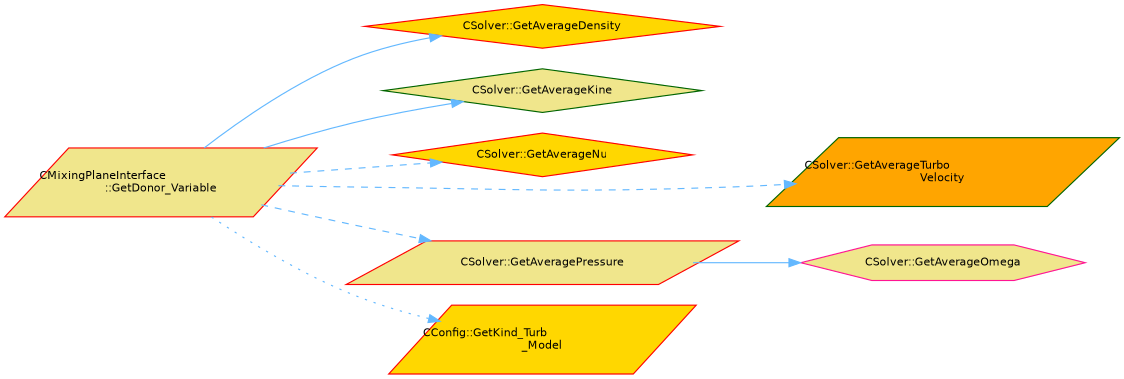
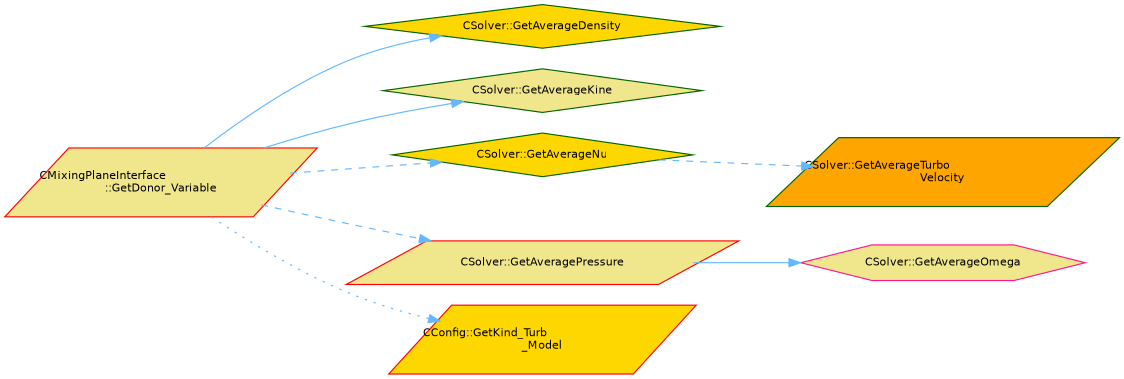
(542, 26) -> (542, 26)
(542, 155) -> (542, 155)
(531, 190) -> (730, 163)
